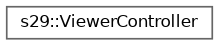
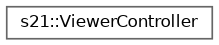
(110, 23) -> (110, 23)
